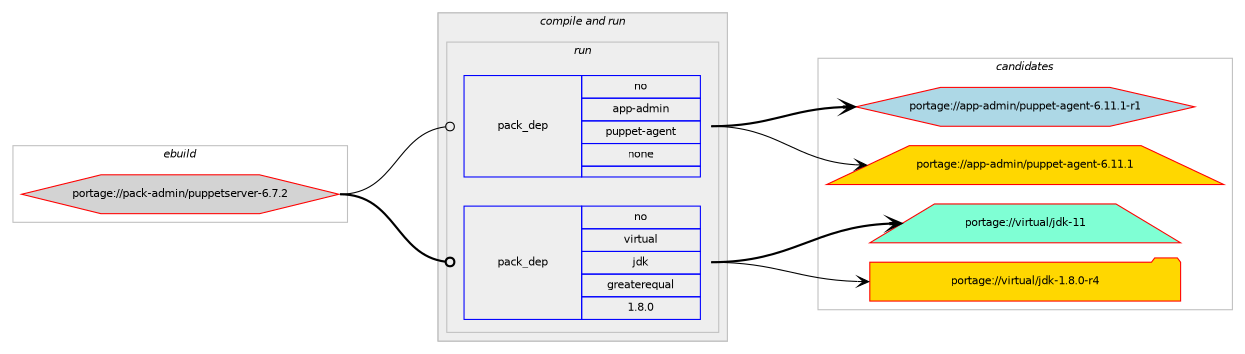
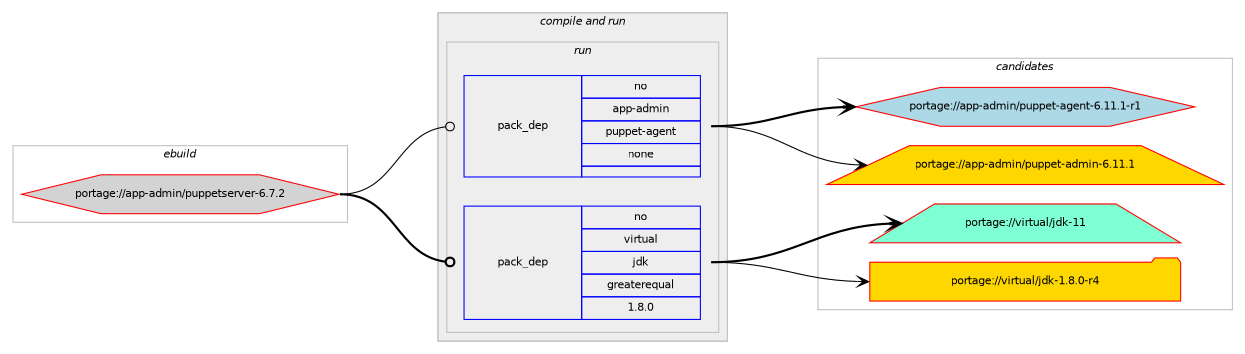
(1025, 165) -> (1025, 165)
(180, 194) -> (180, 194)
